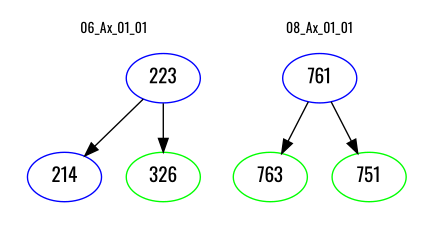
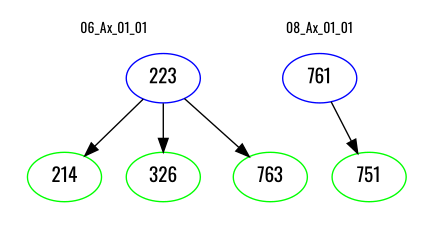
(298, 121) -> (202, 114)
(64, 177) -> (64, 177)
